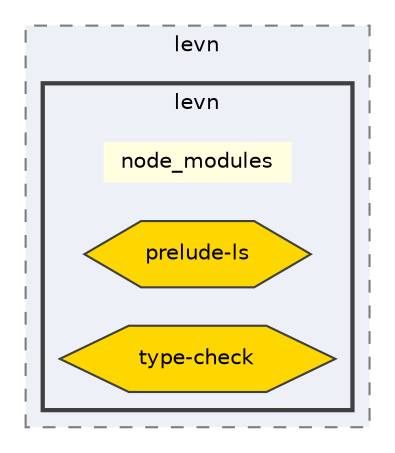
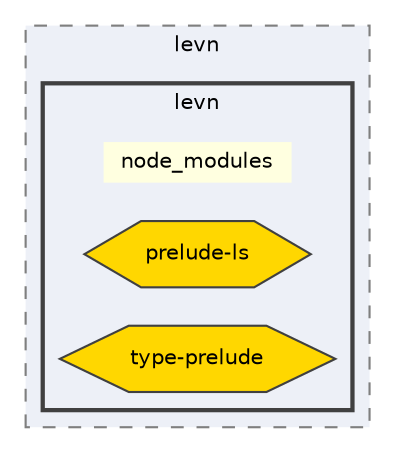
(198, 359) -> (198, 359)
